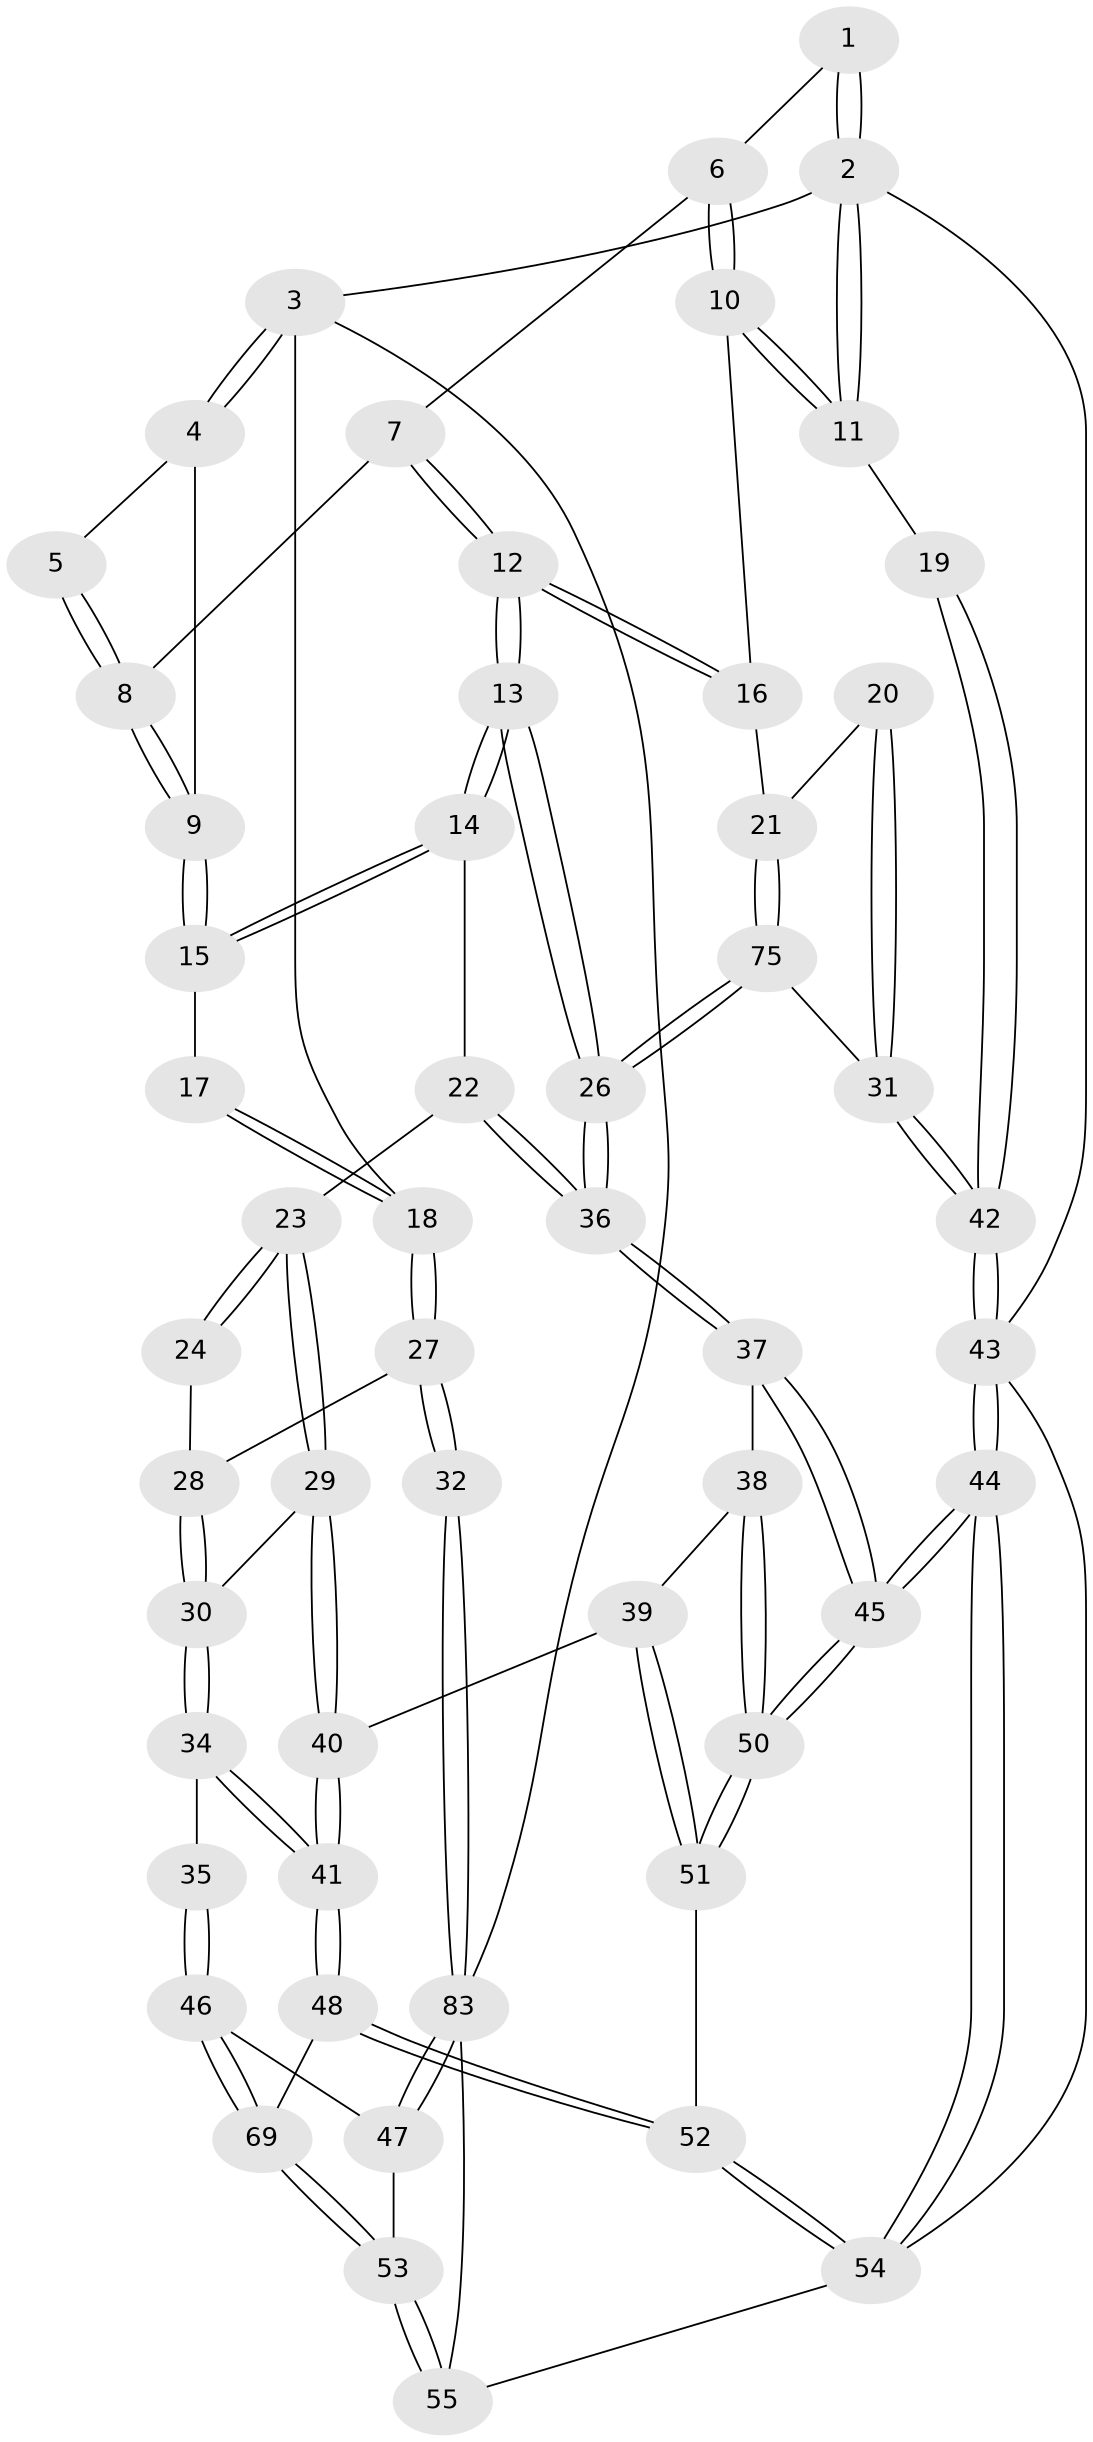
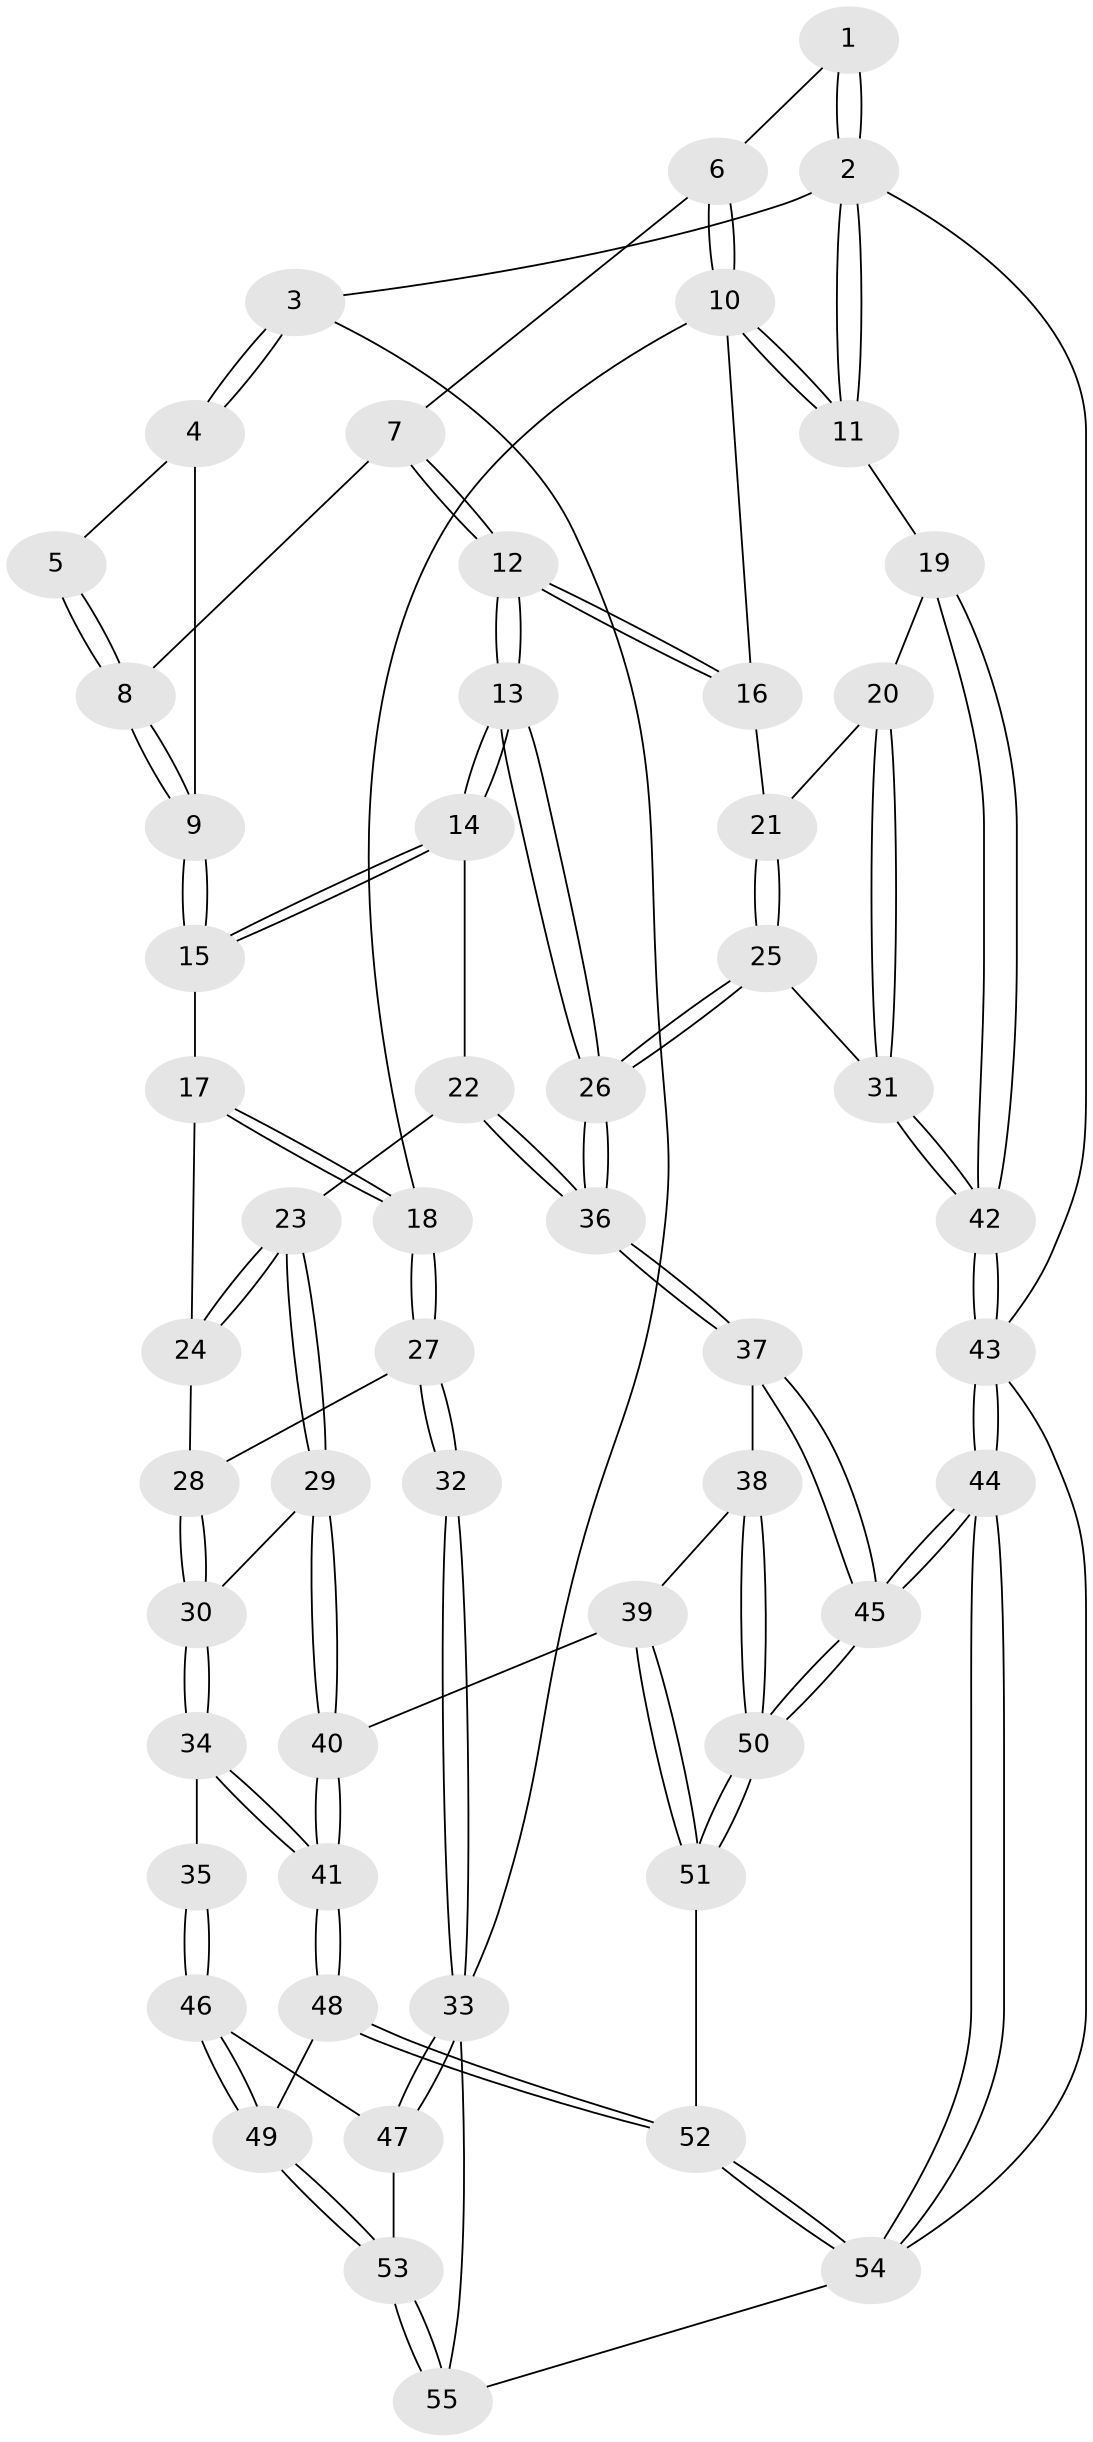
none -> (909, 631)
(295, 779) -> (385, 695)
(767, 958) -> (767, 958)
none -> (193, 1221)
(459, 2008) -> (459, 2008)
(262, 2139) -> (262, 2139)
